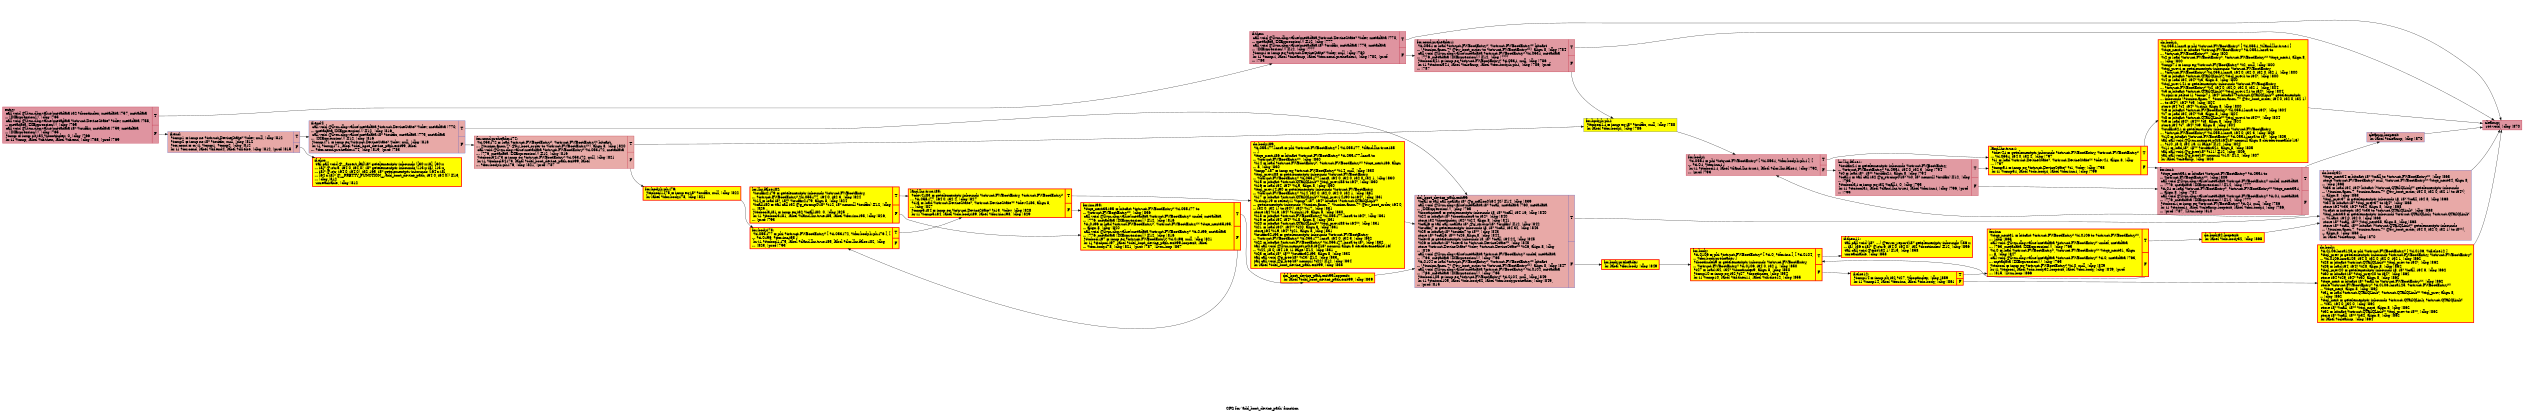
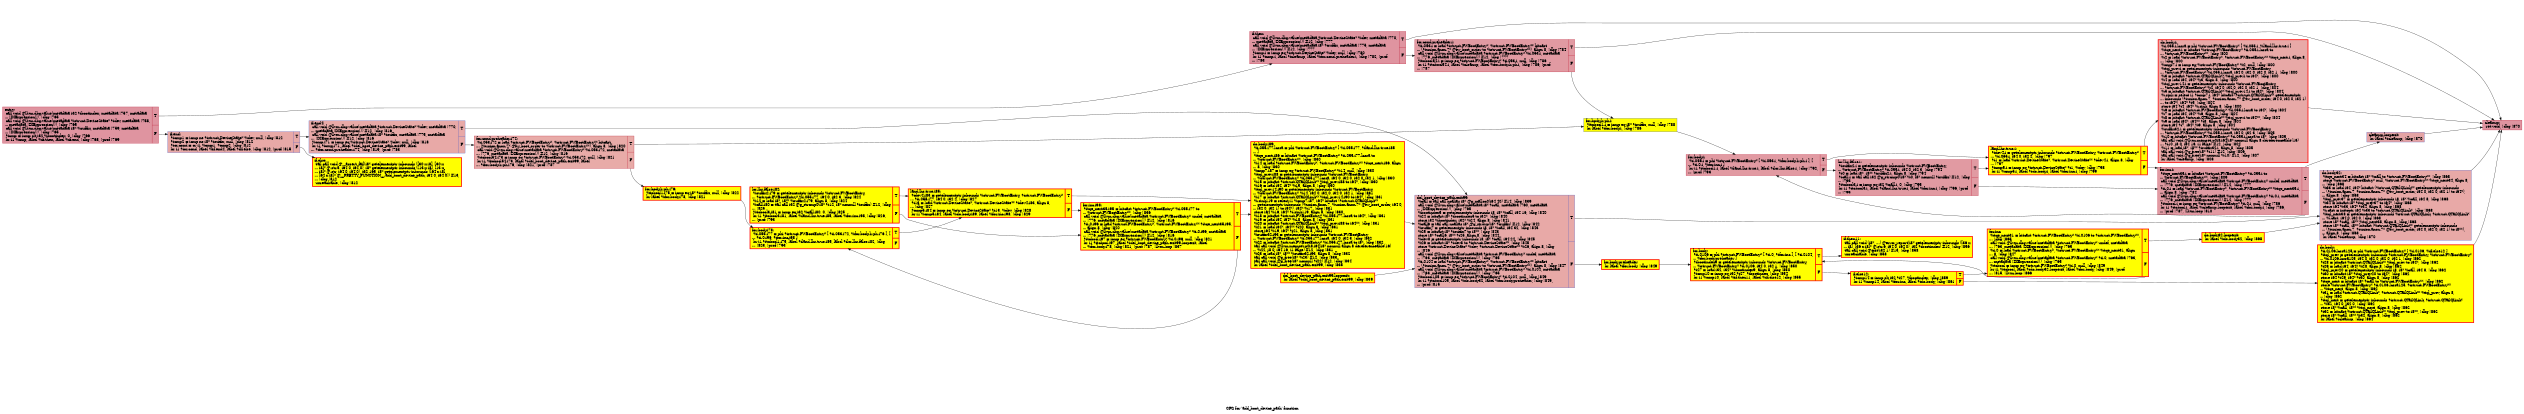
(2233, 101) -> (2233, 101)
(1248, 268) -> (1244, 215)
